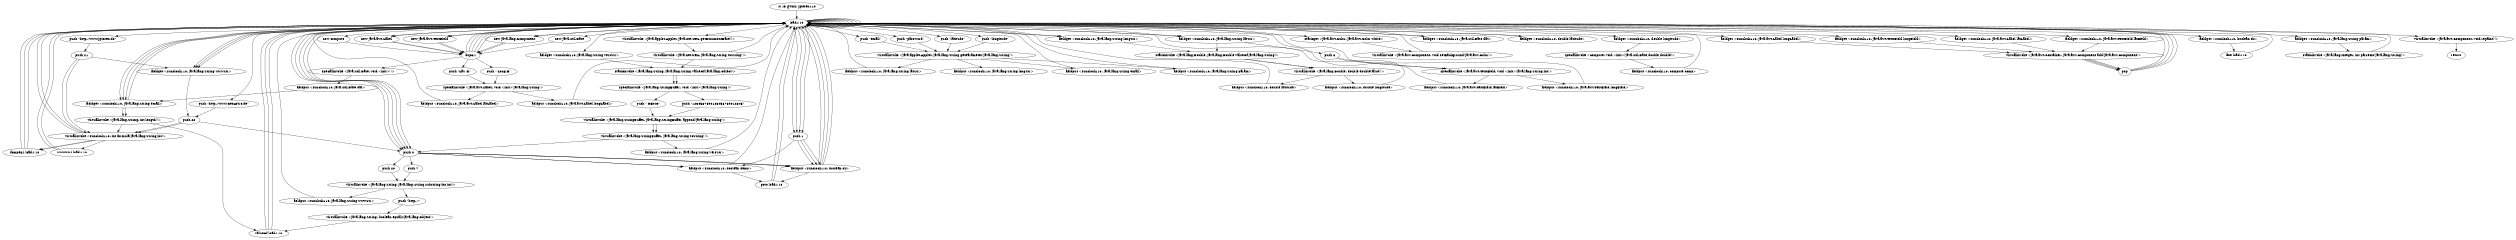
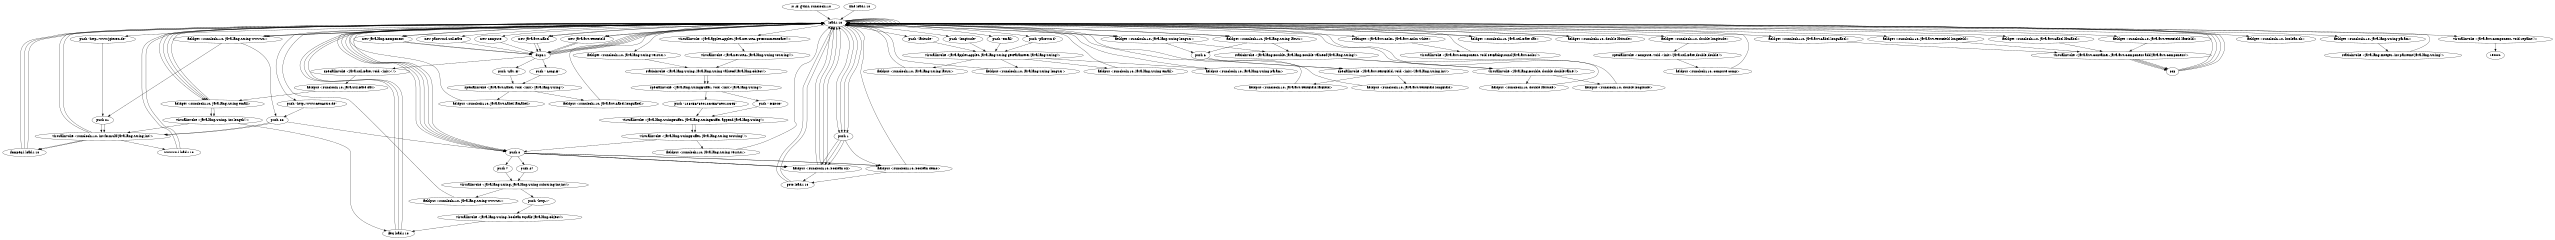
(797, 7) -> (811, 7)
(569, 39) -> (443, 39)
(759, 42) -> (910, 61)
(2232, 46) -> none
none -> (1178, 48)
(129, 62) -> (166, 79)
(389, 169) -> (527, 169)
(269, 234) -> (398, 234)
